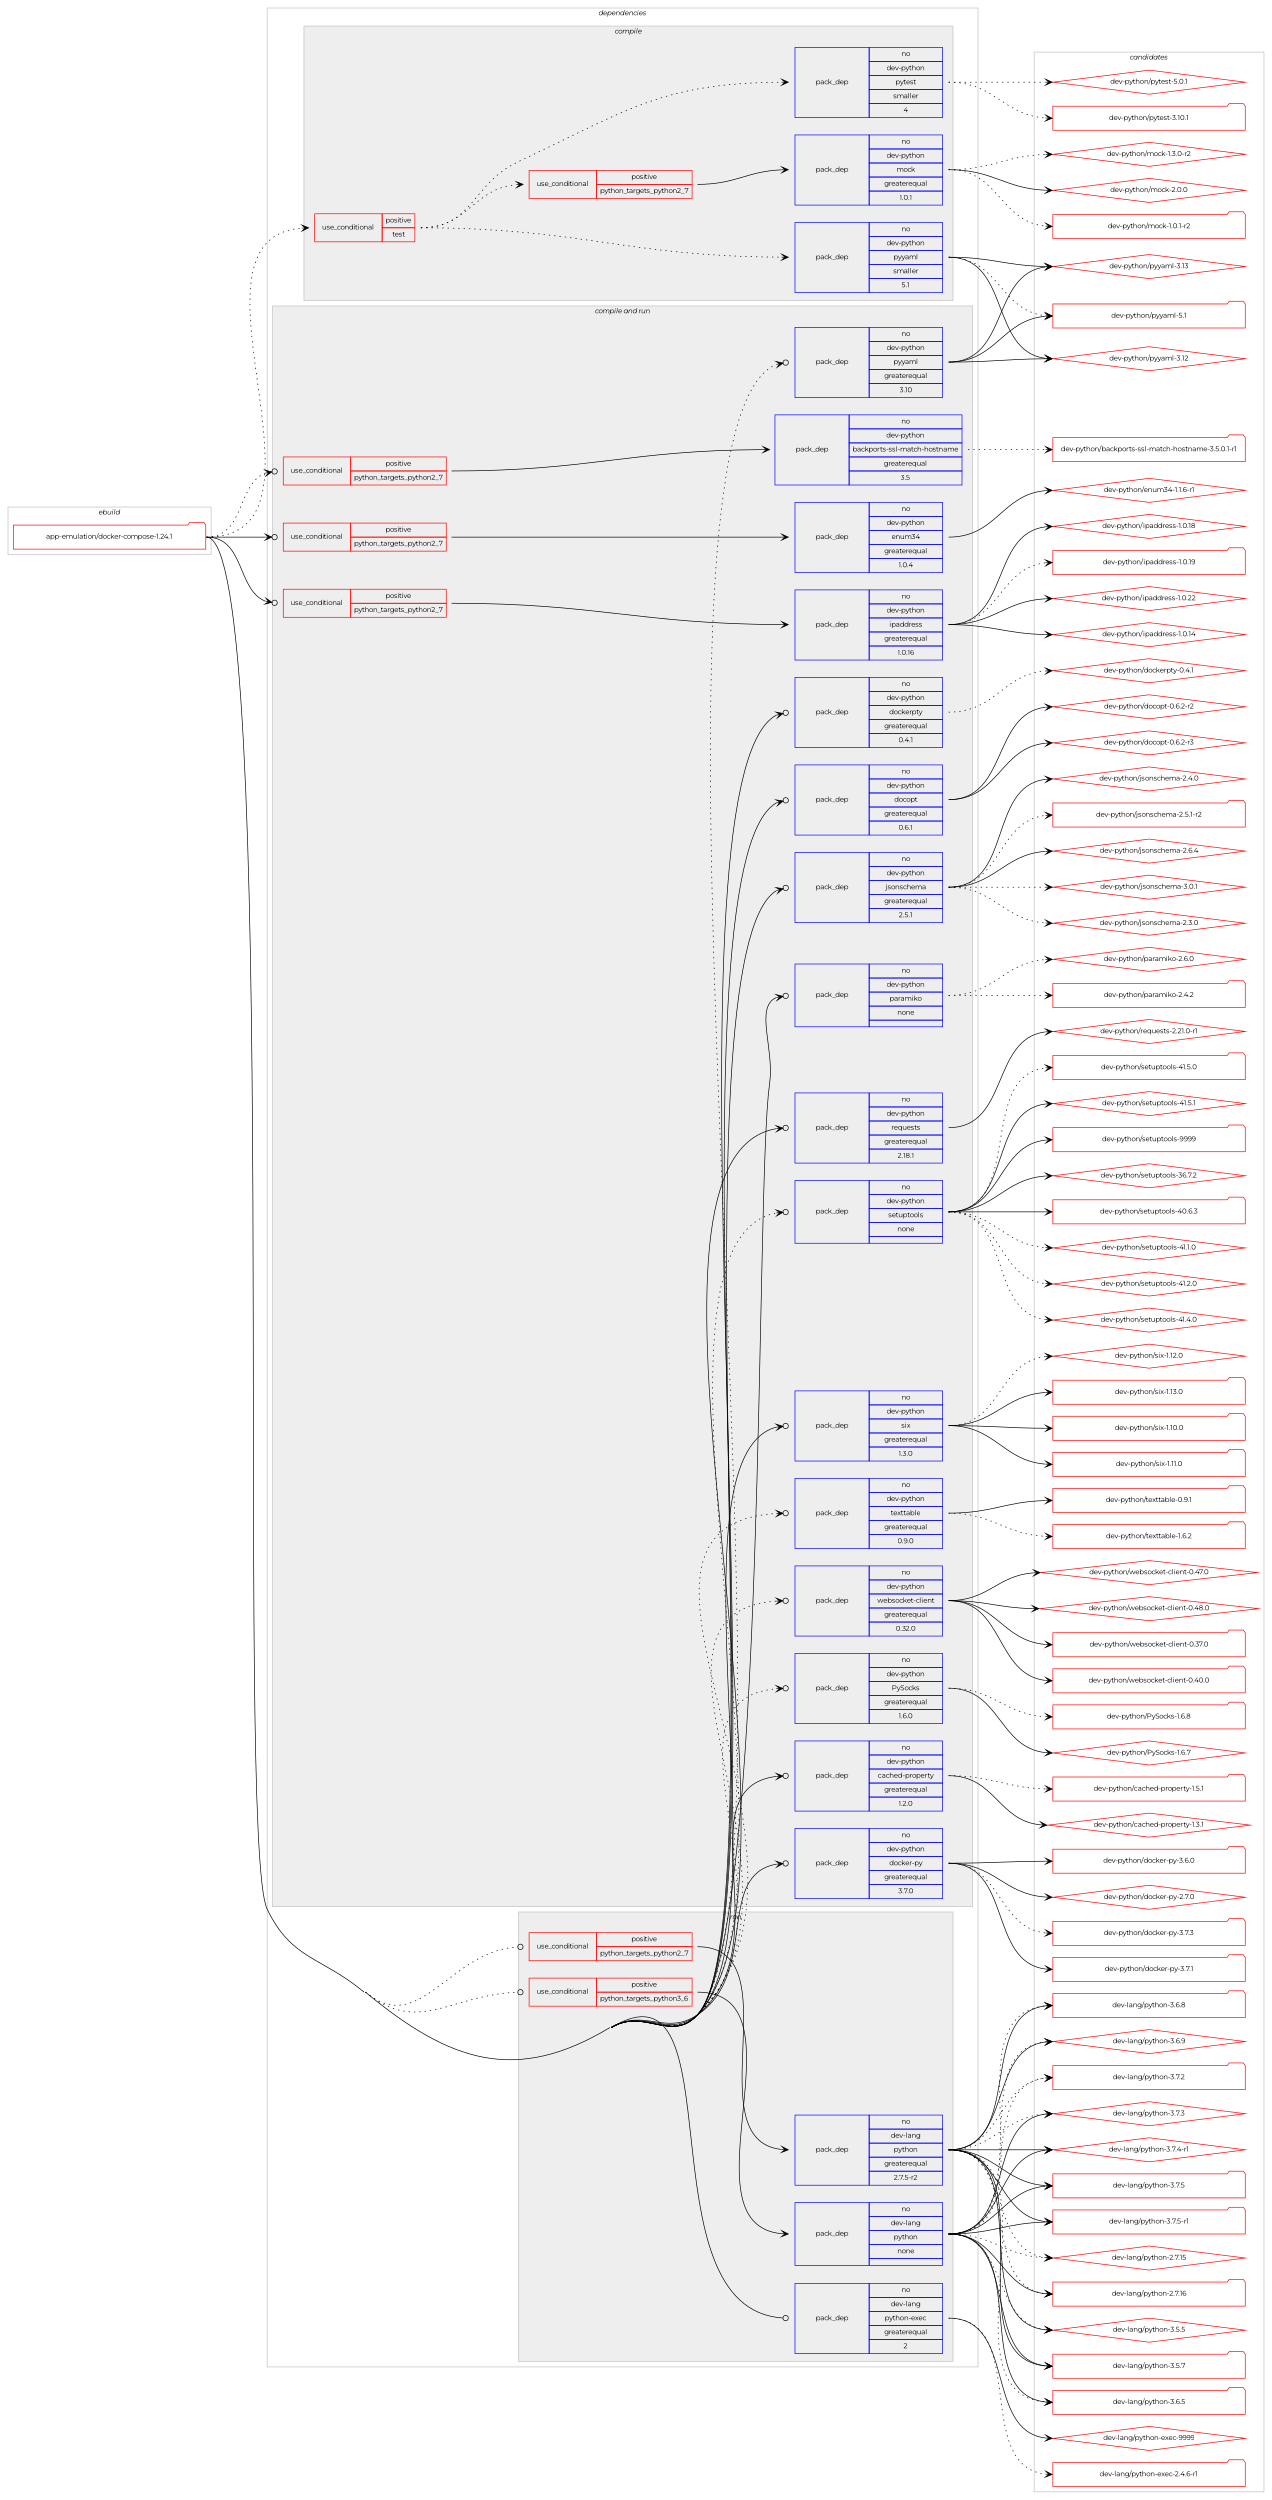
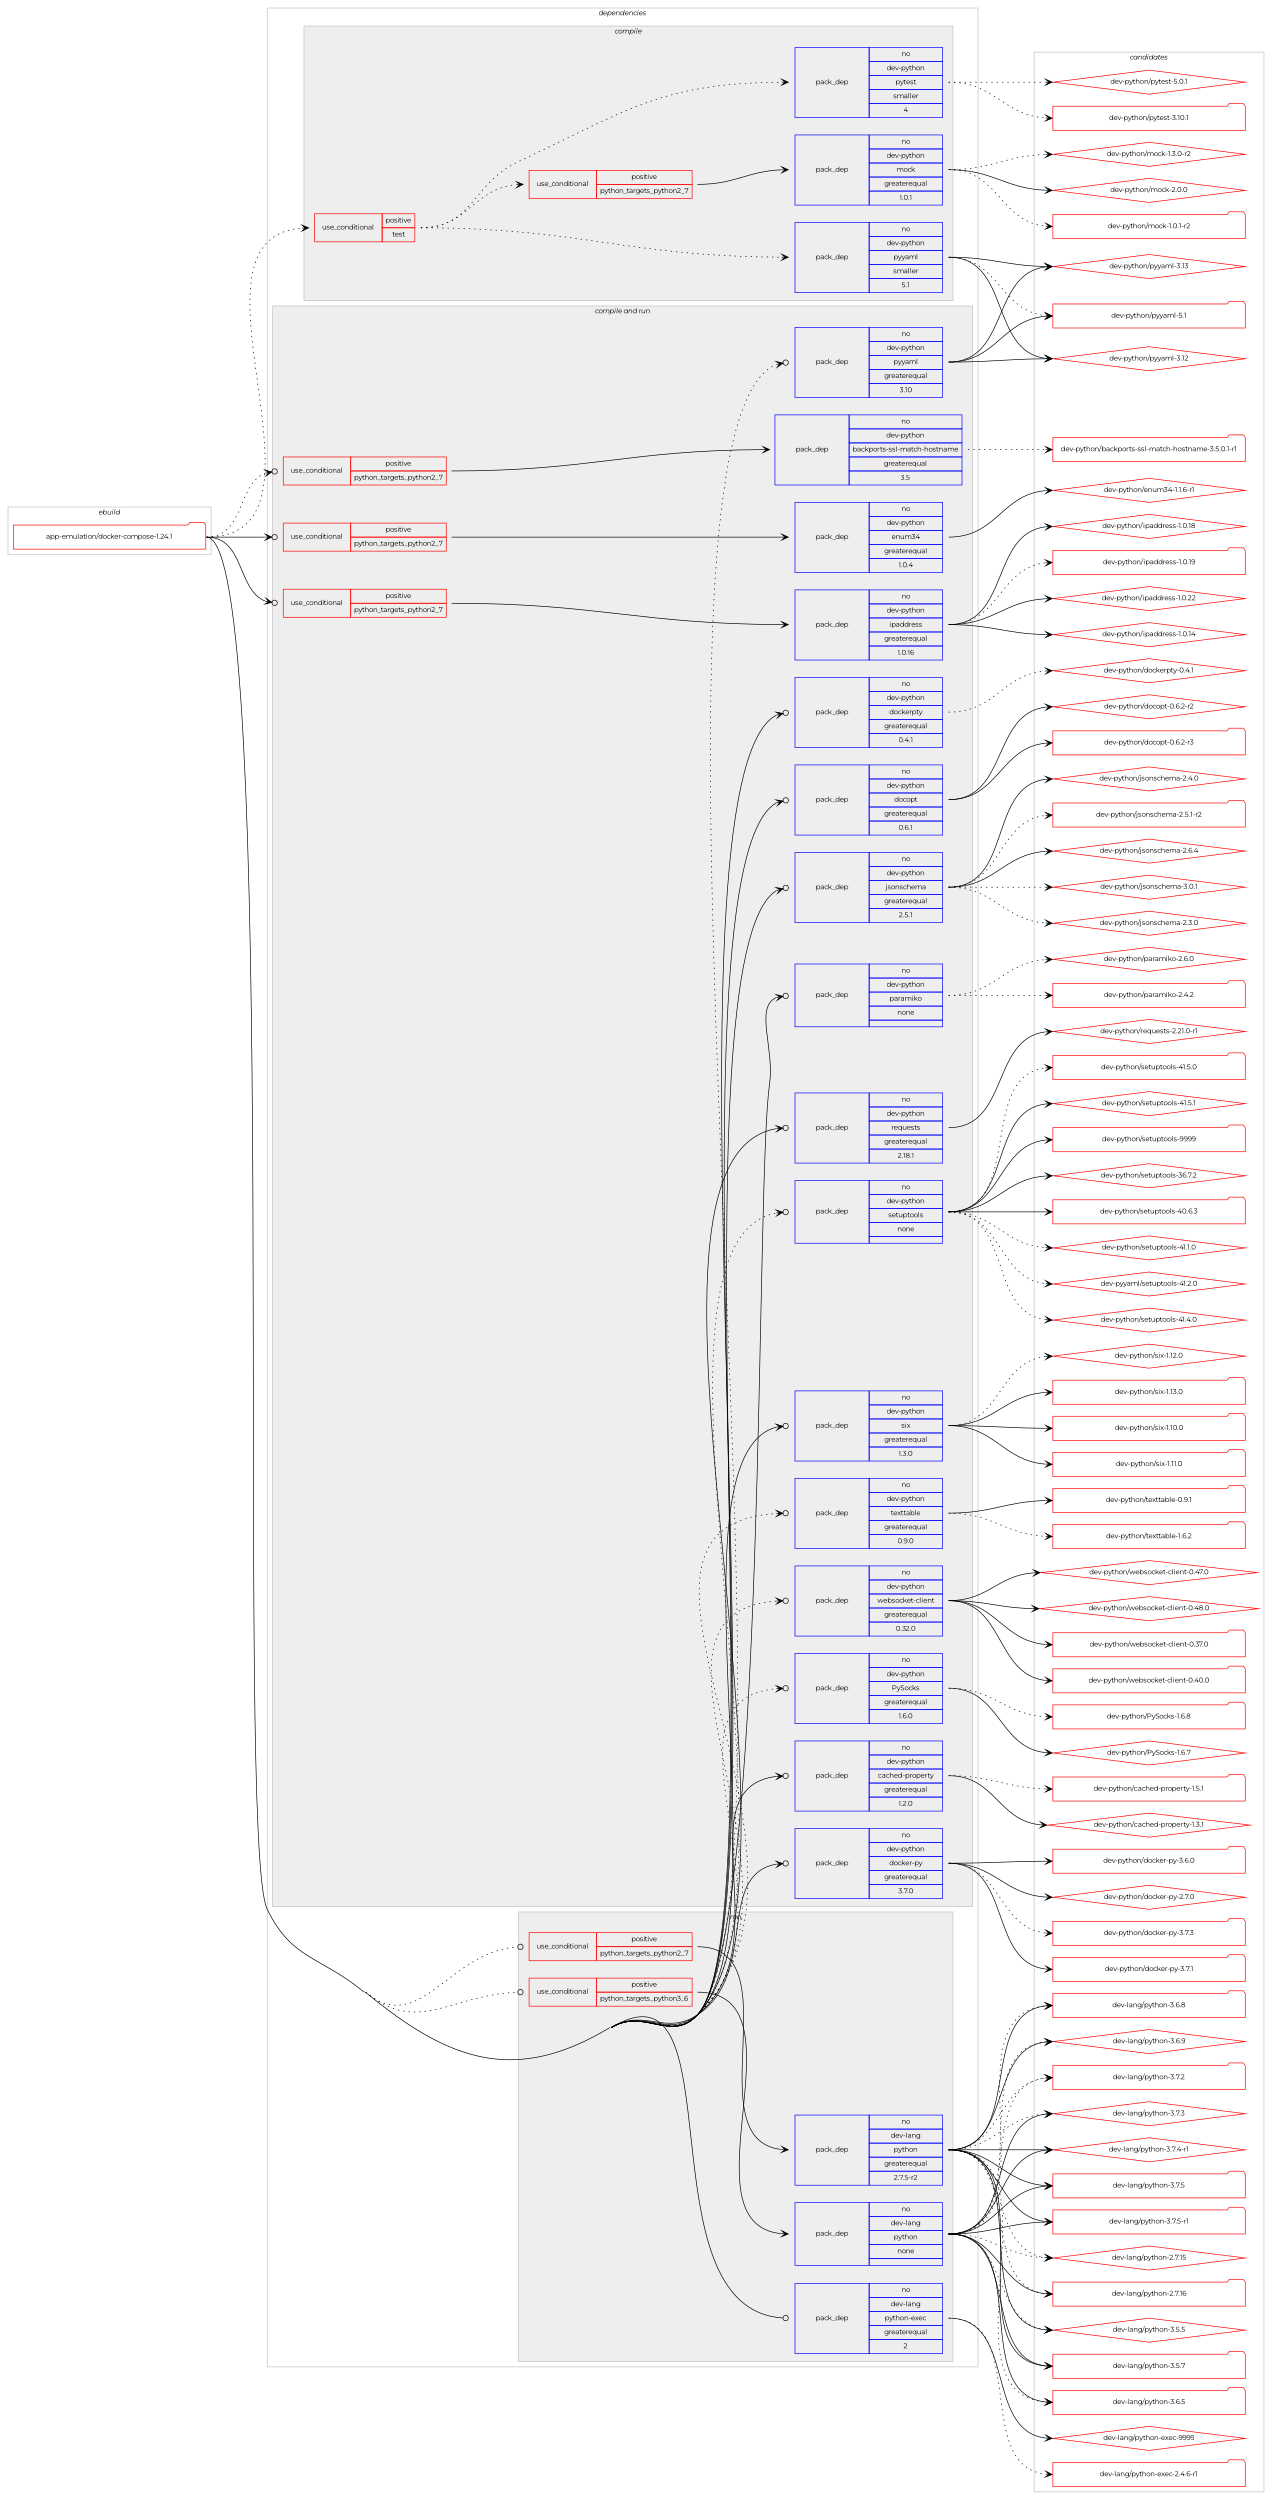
(1149, 743) -> (1149, 743)
(1149, 1284) -> (1149, 1284)
